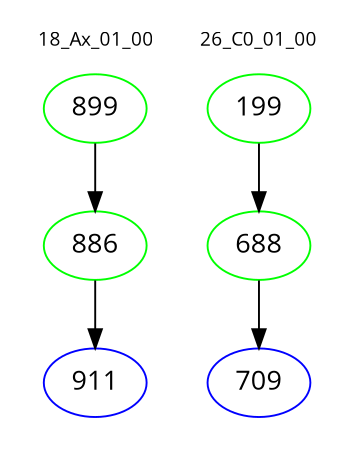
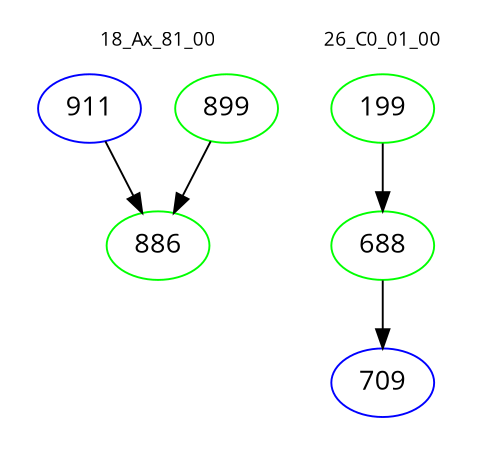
(96, 41) -> (158, 41)
(95, 305) -> (119, 169)
